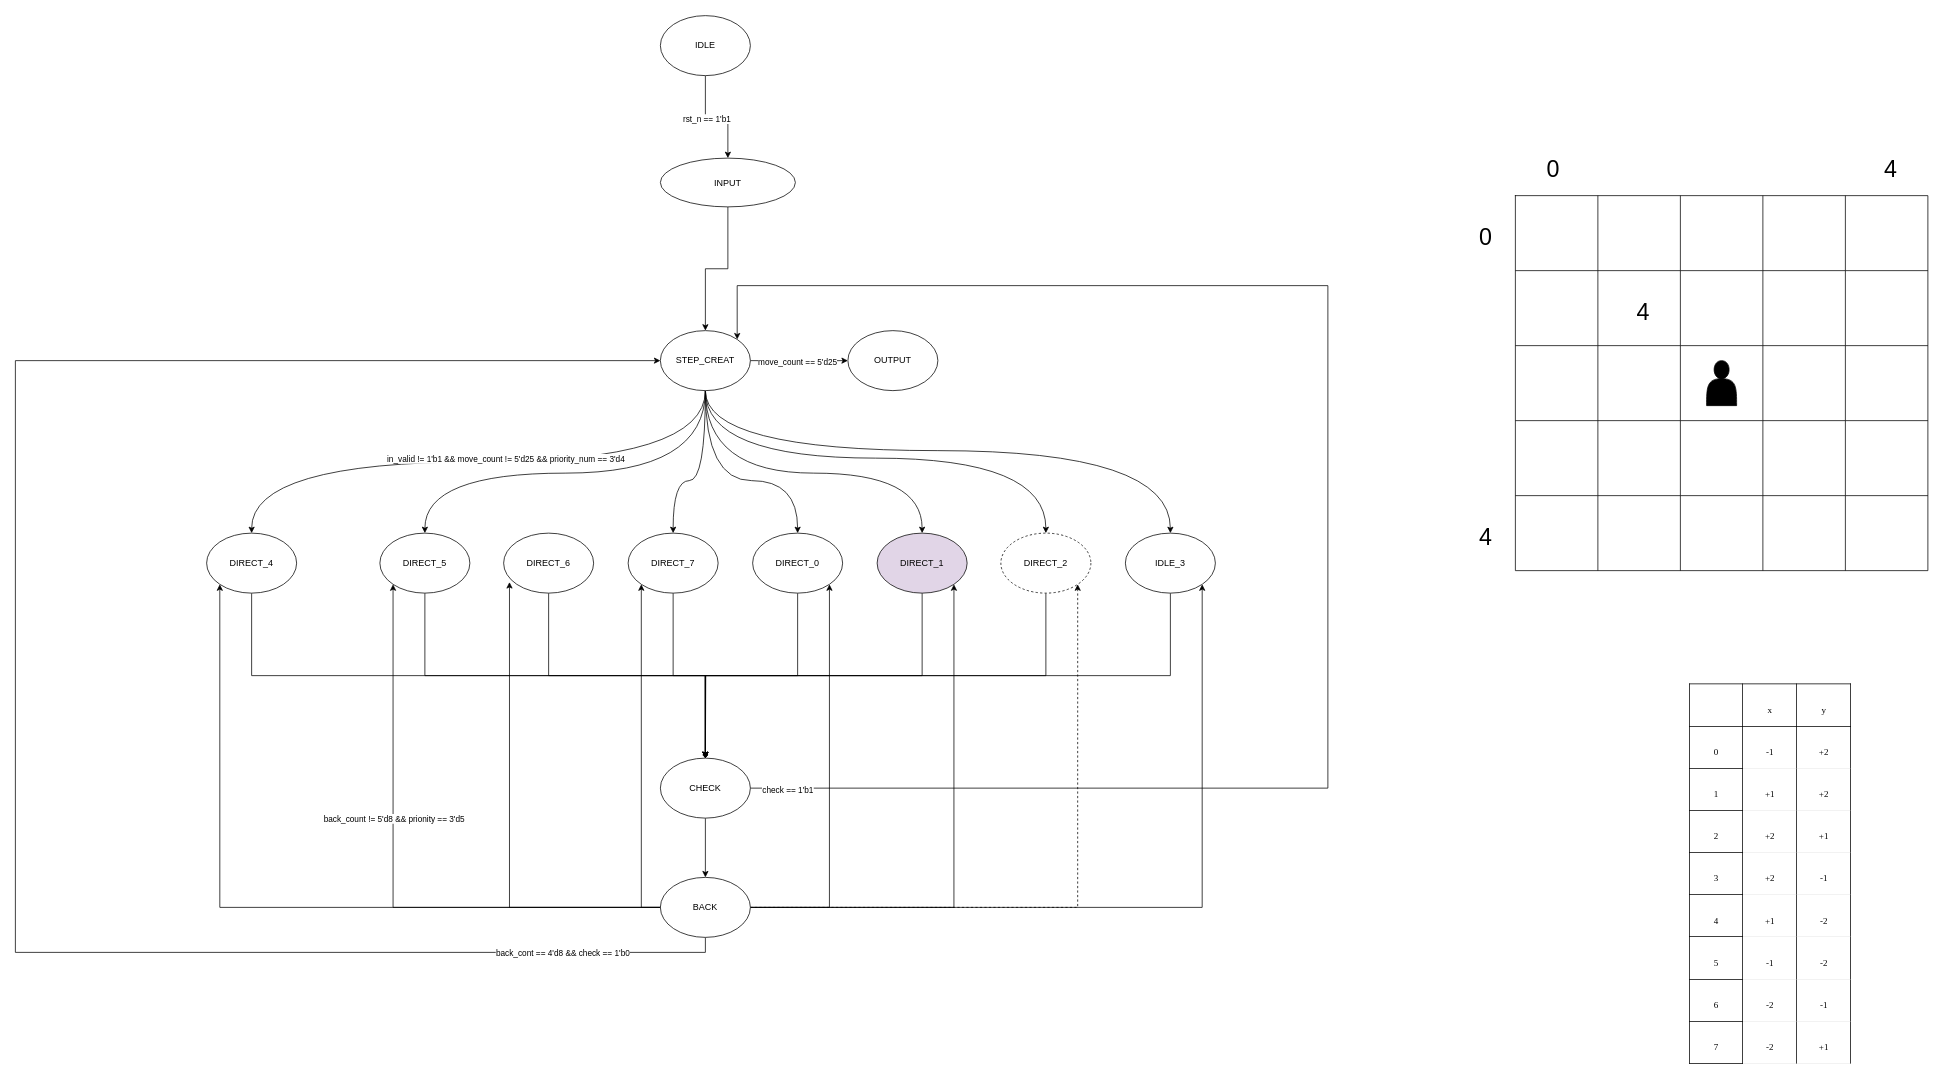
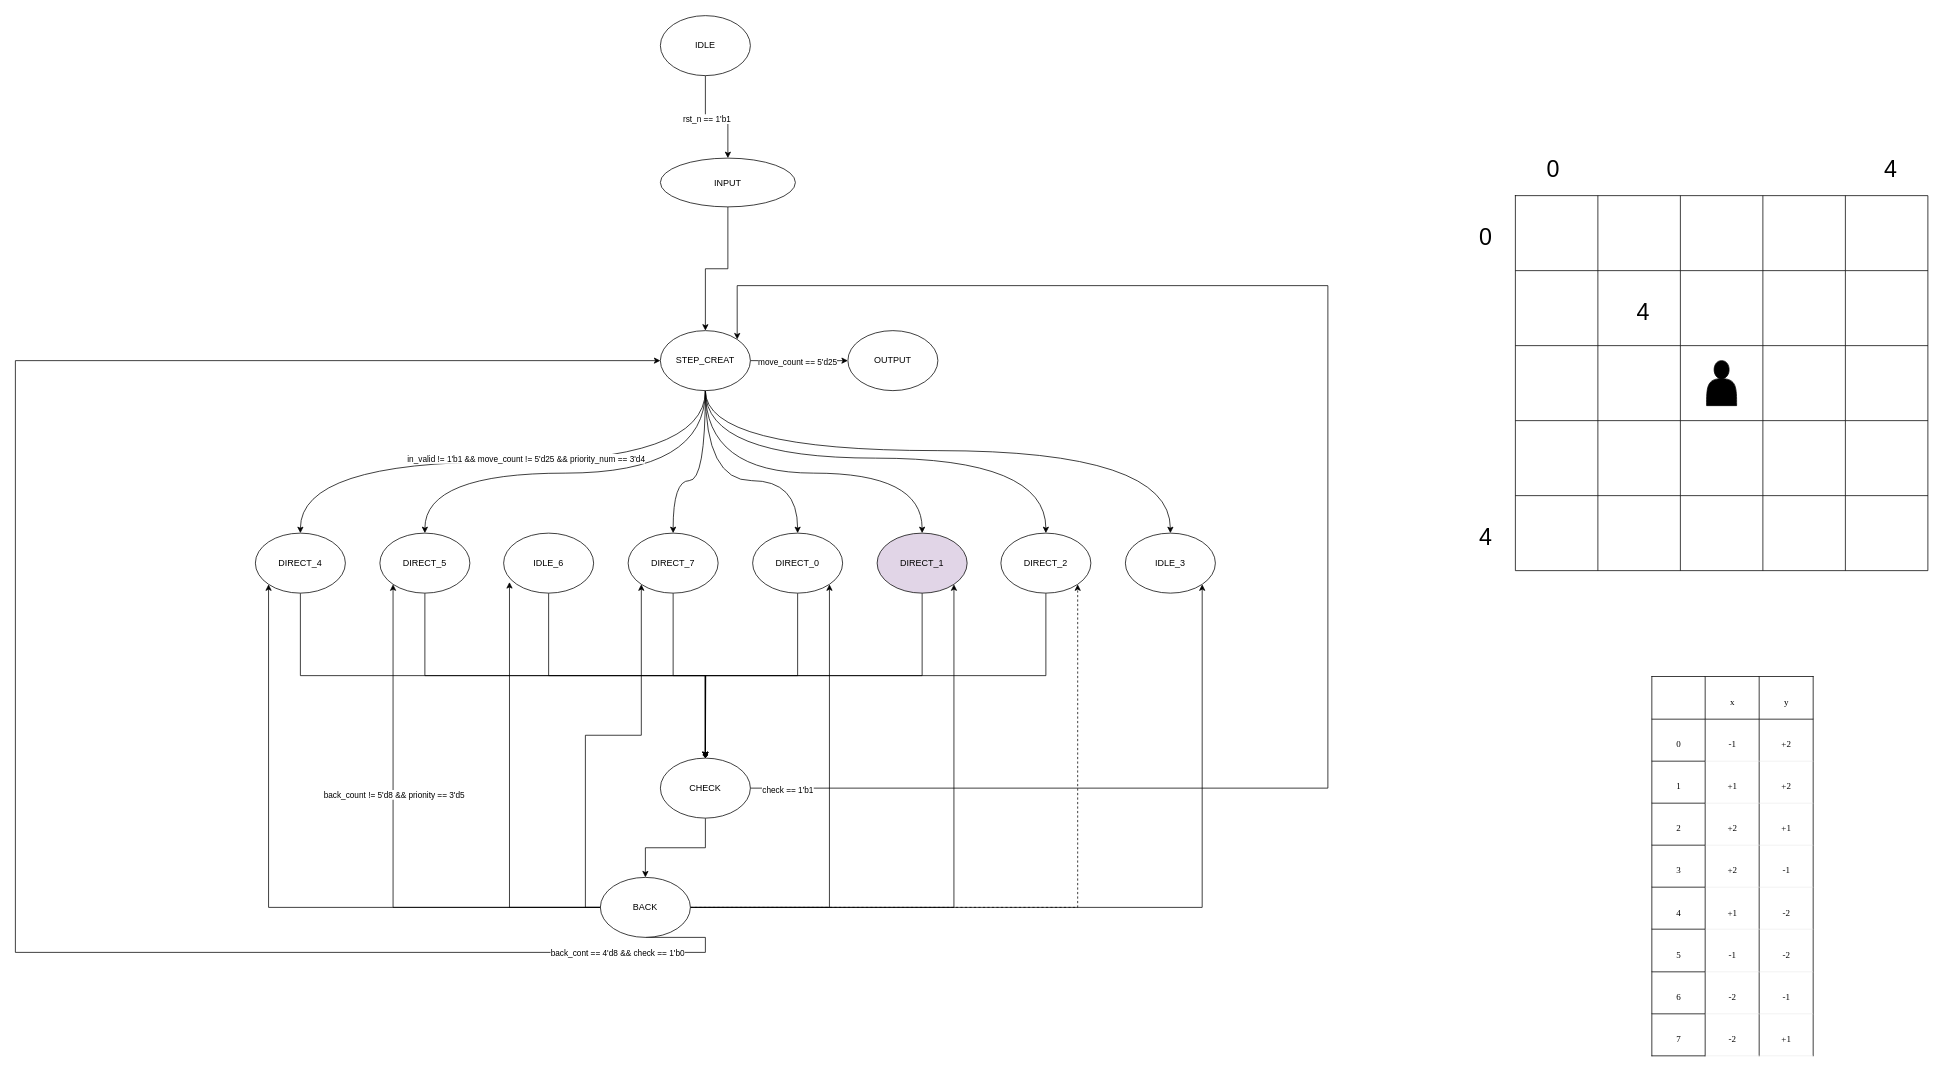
(252, 563) -> (300, 563)
(549, 563) -> (549, 563)
(1046, 563) -> (1046, 563)
(1150, 675) -> none
(1782, 867) -> (1744, 859)
(705, 907) -> (645, 907)
